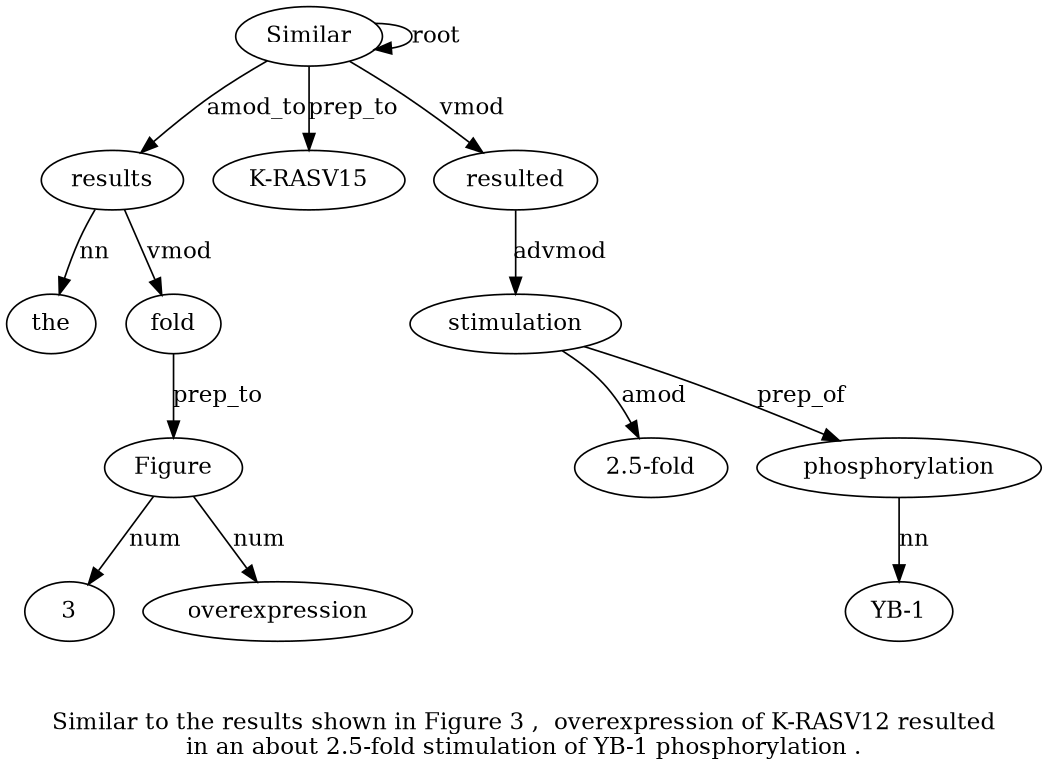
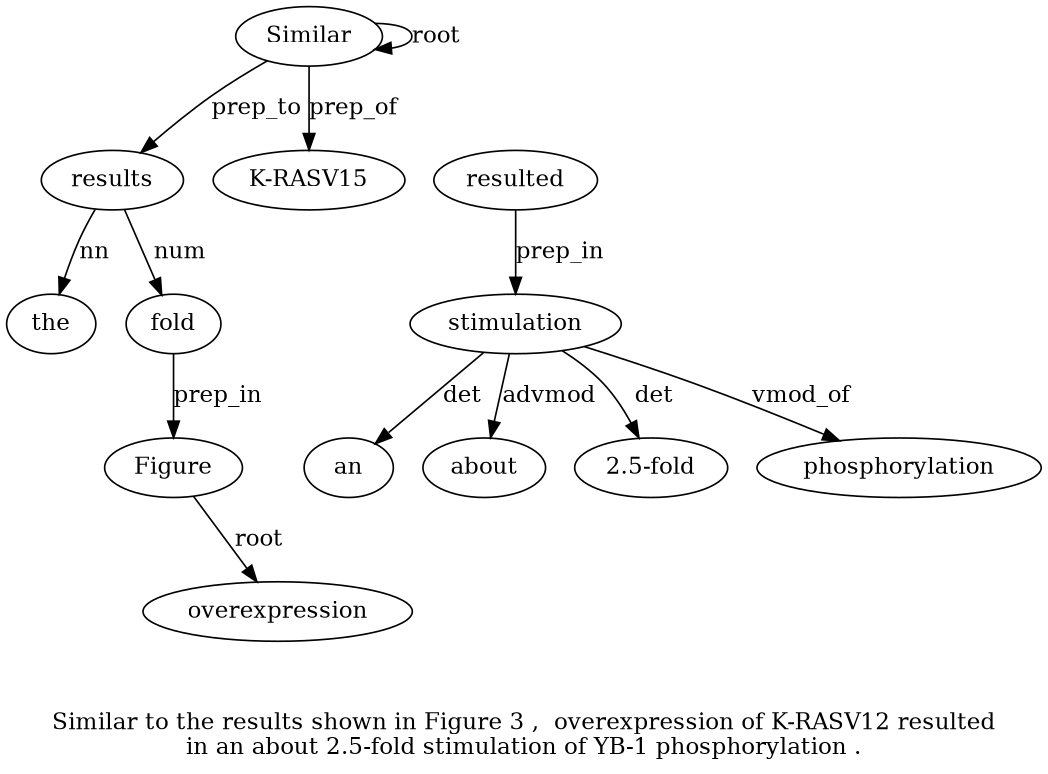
(411, 100) -> none
(257, 108) -> (257, 108)
(354, 108) -> (354, 108)
(180, 252) -> (180, 252)
(560, 252) -> (560, 252)
(218, 396) -> (218, 396)
(654, 396) -> (654, 396)
(802, 396) -> (802, 396)
none -> (349, 468)
none -> (484, 468)
(259, 540) -> (259, 540)
(69, 612) -> none
(899, 612) -> none
